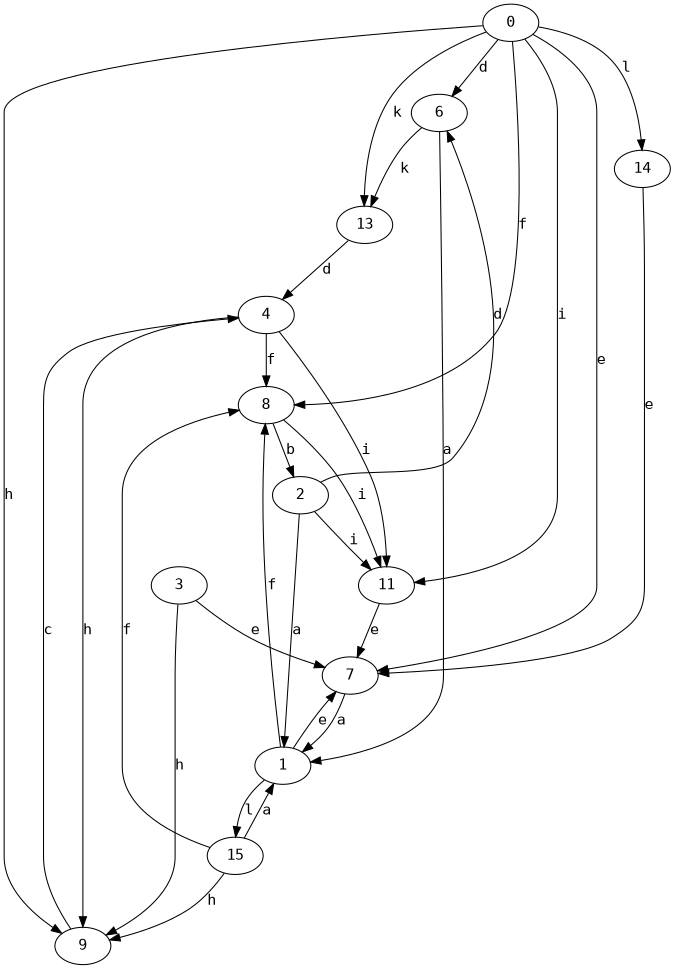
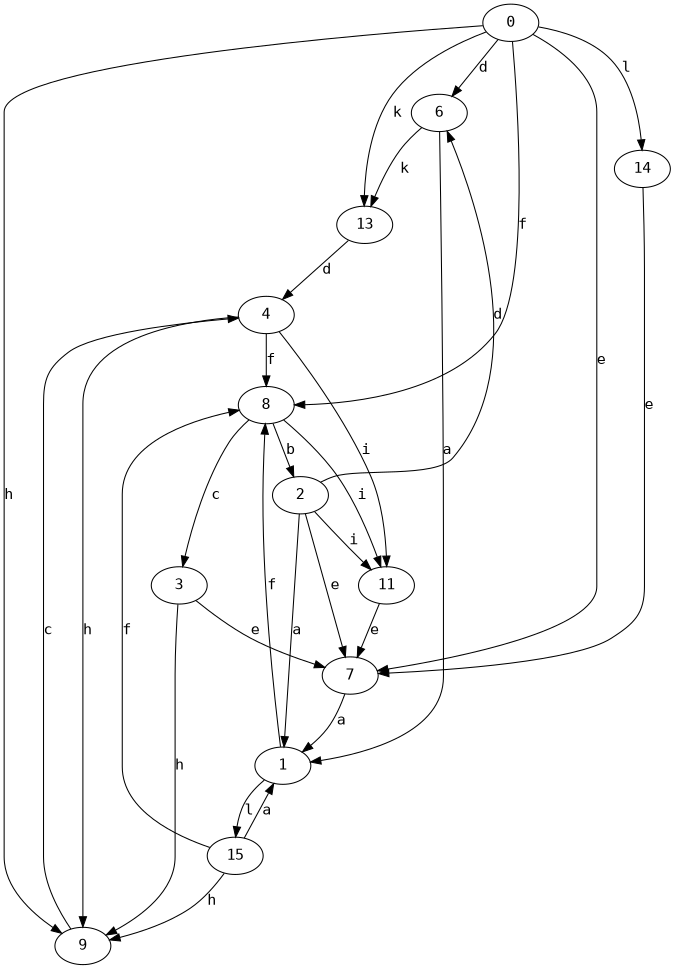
(557, 349) -> none
none -> (208, 484)
(310, 723) -> (324, 580)
